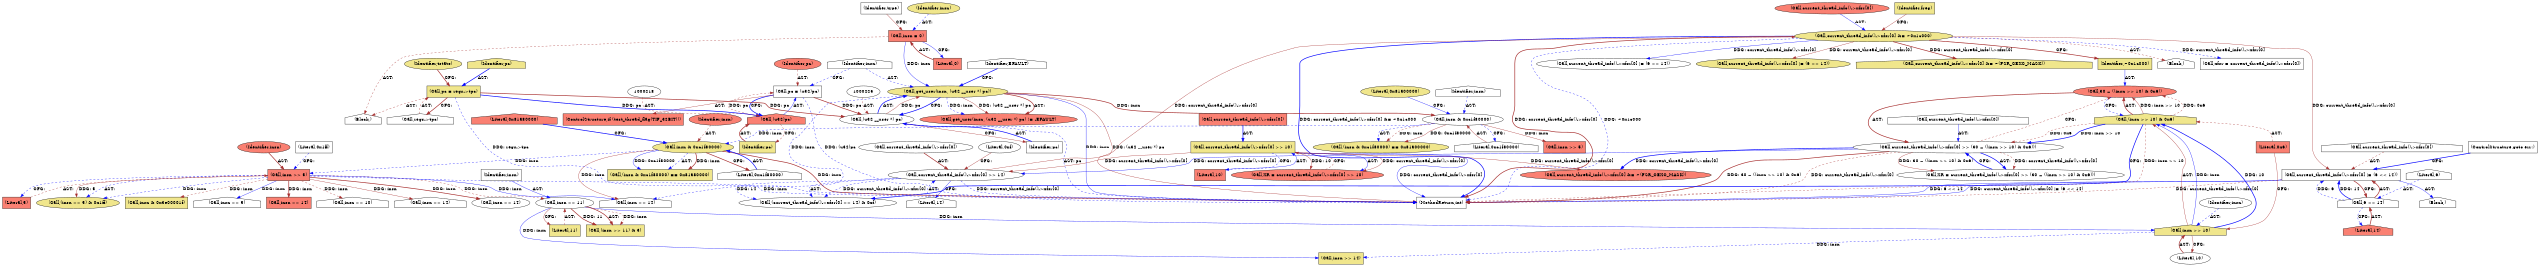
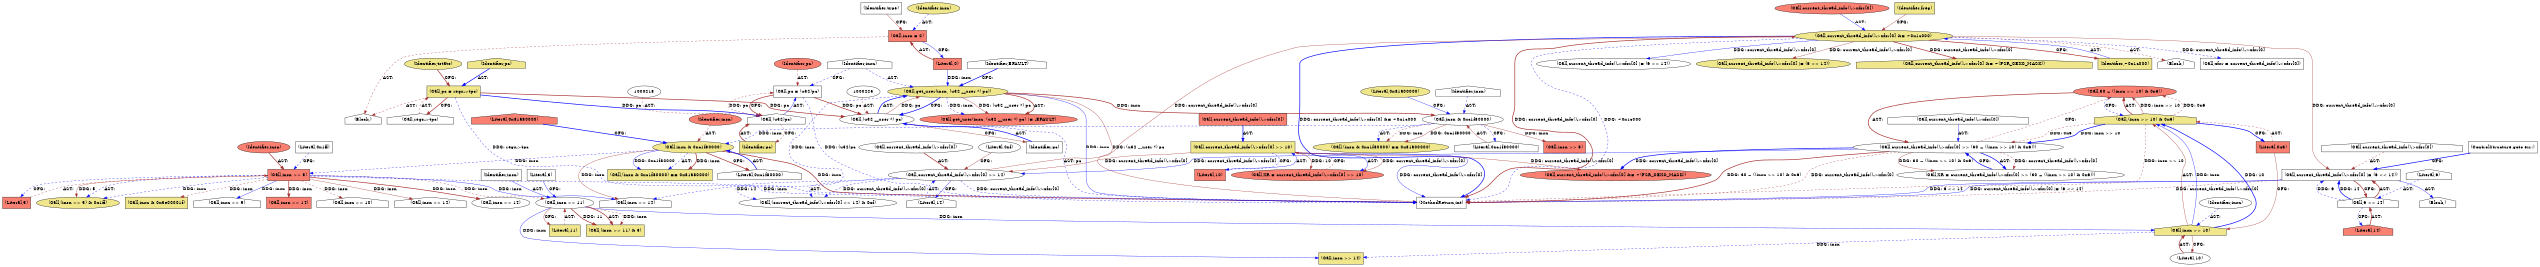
(906, 68) -> (948, 76)
(2125, 76) -> (2029, 43)
(755, 100) -> (755, 100)
(623, 119) -> none
(776, 119) -> (776, 119)
none -> (541, 175)
(1530, 186) -> (2230, 127)
